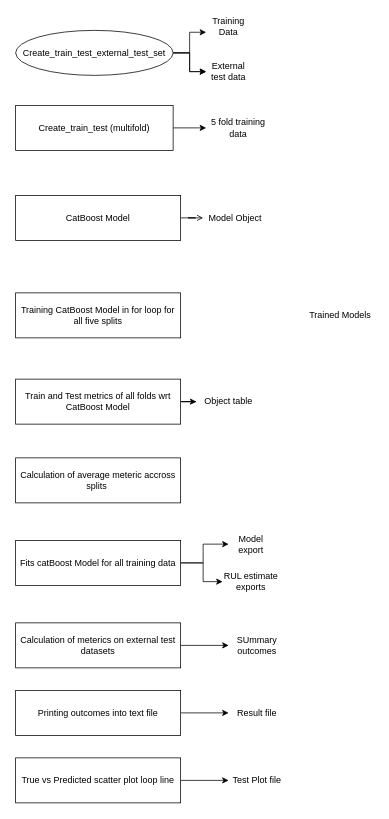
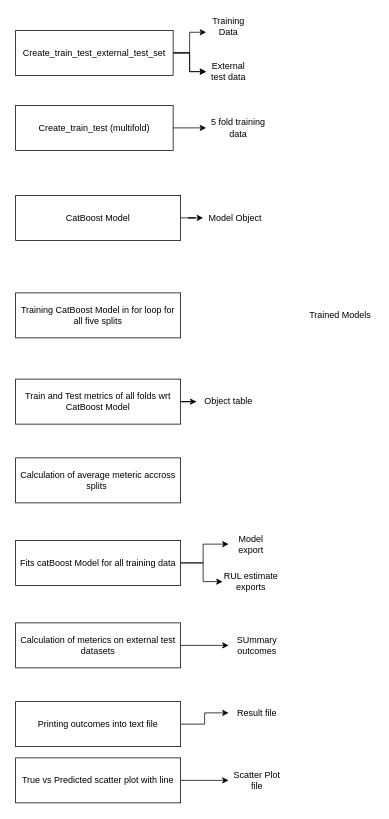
(94, 53) -> (94, 53)
(198, 218) -> (196, 218)
(98, 713) -> (98, 724)
(98, 780) -> (98, 780)
(257, 780) -> (257, 780)
